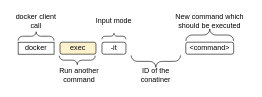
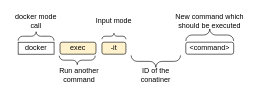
(36, 21) -> (36, 21)
(114, 48) -> (114, 48)
